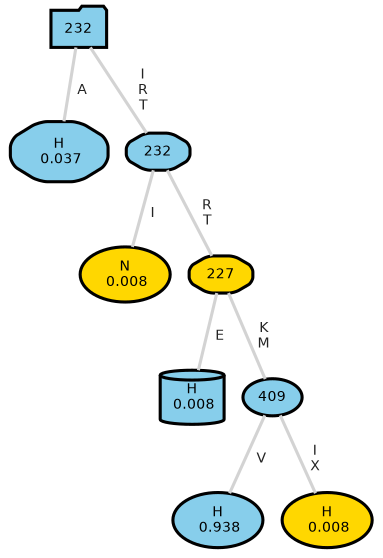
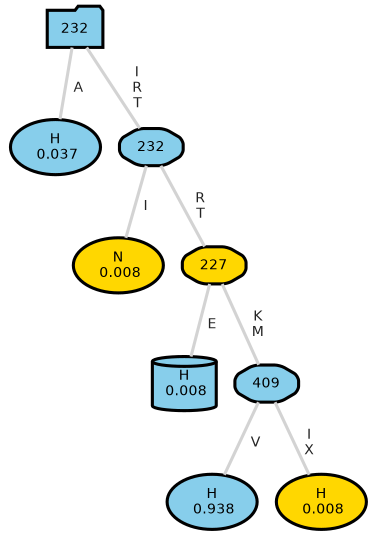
(59, 152) -> (55, 147)
(273, 397) -> (267, 384)
